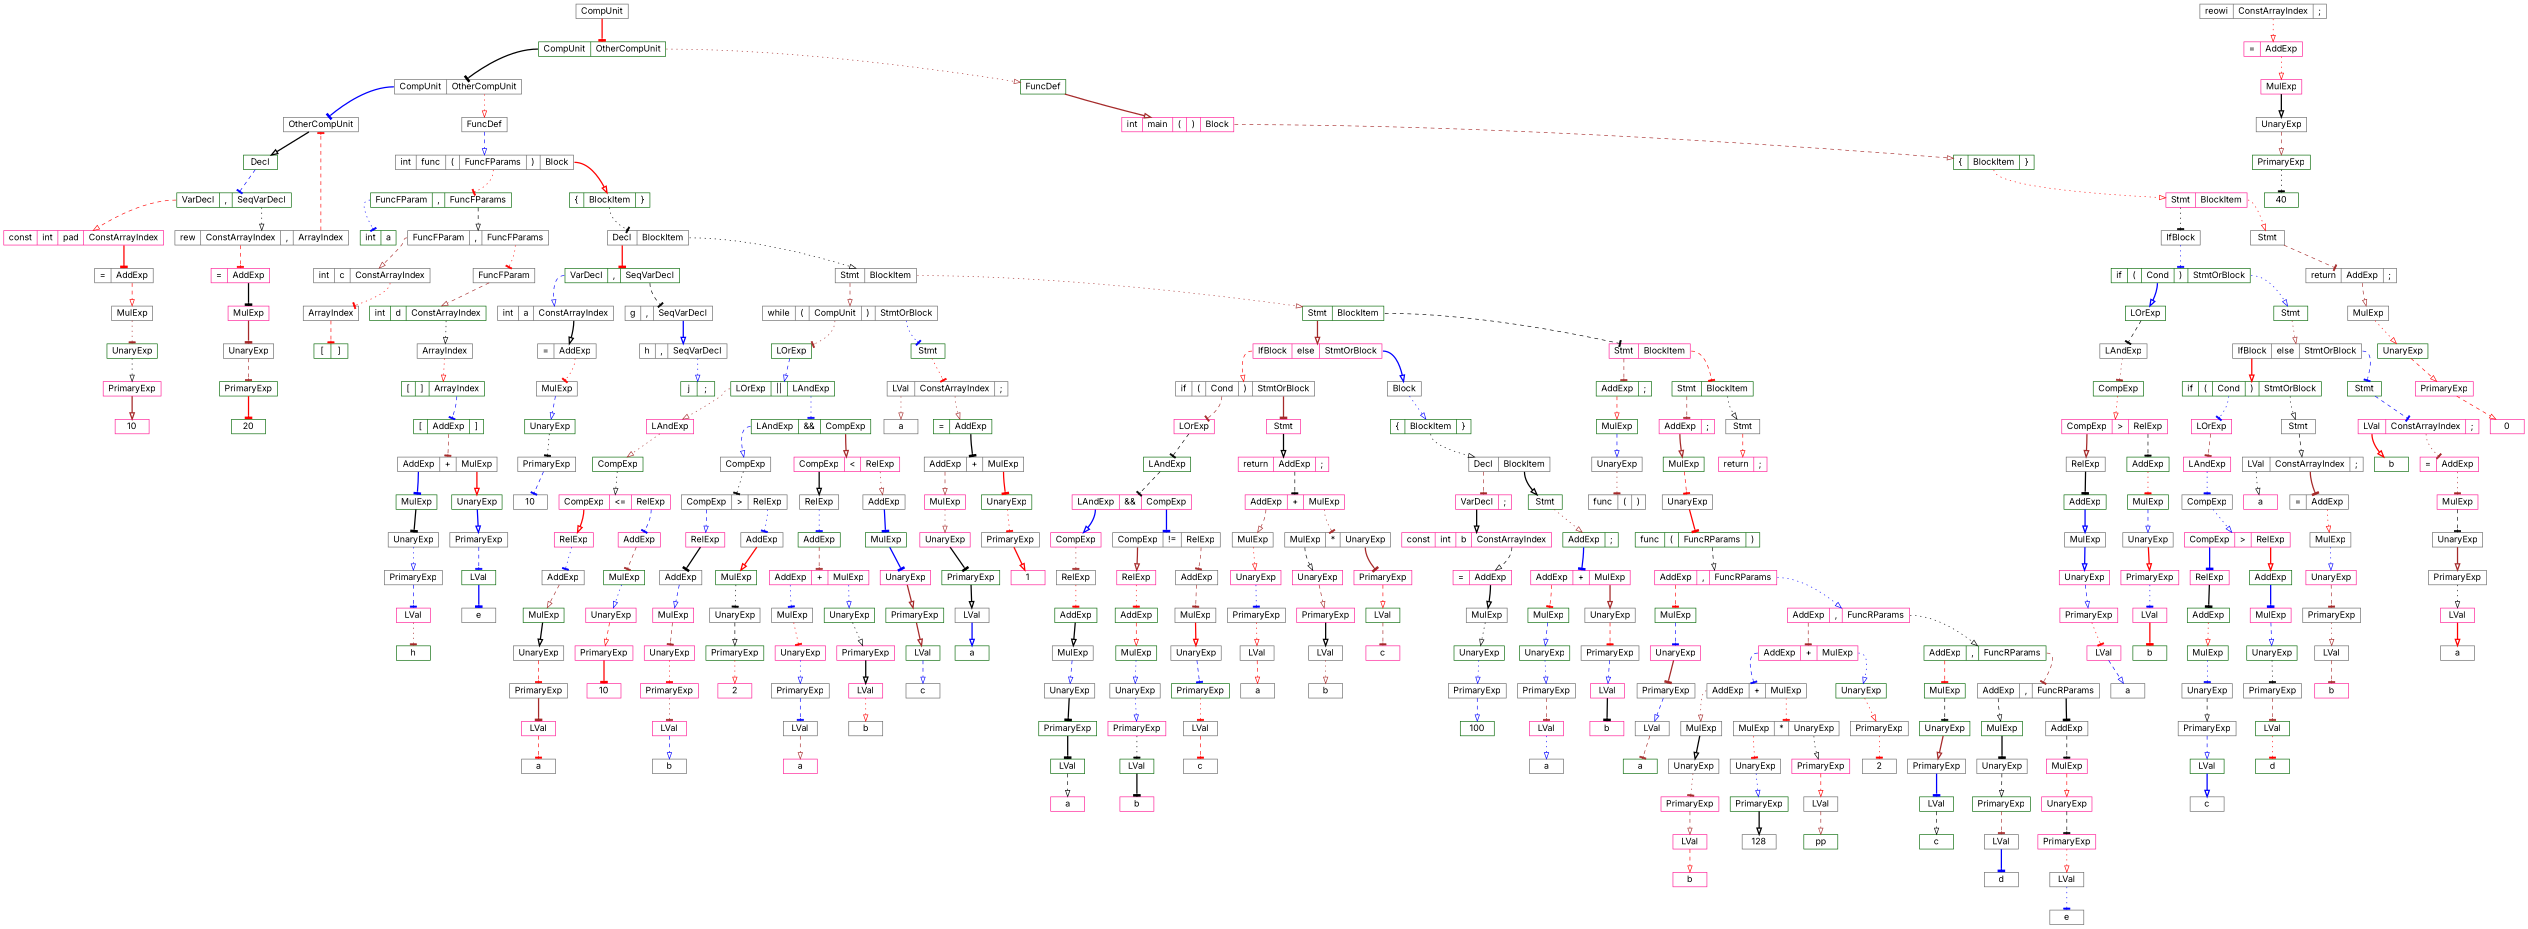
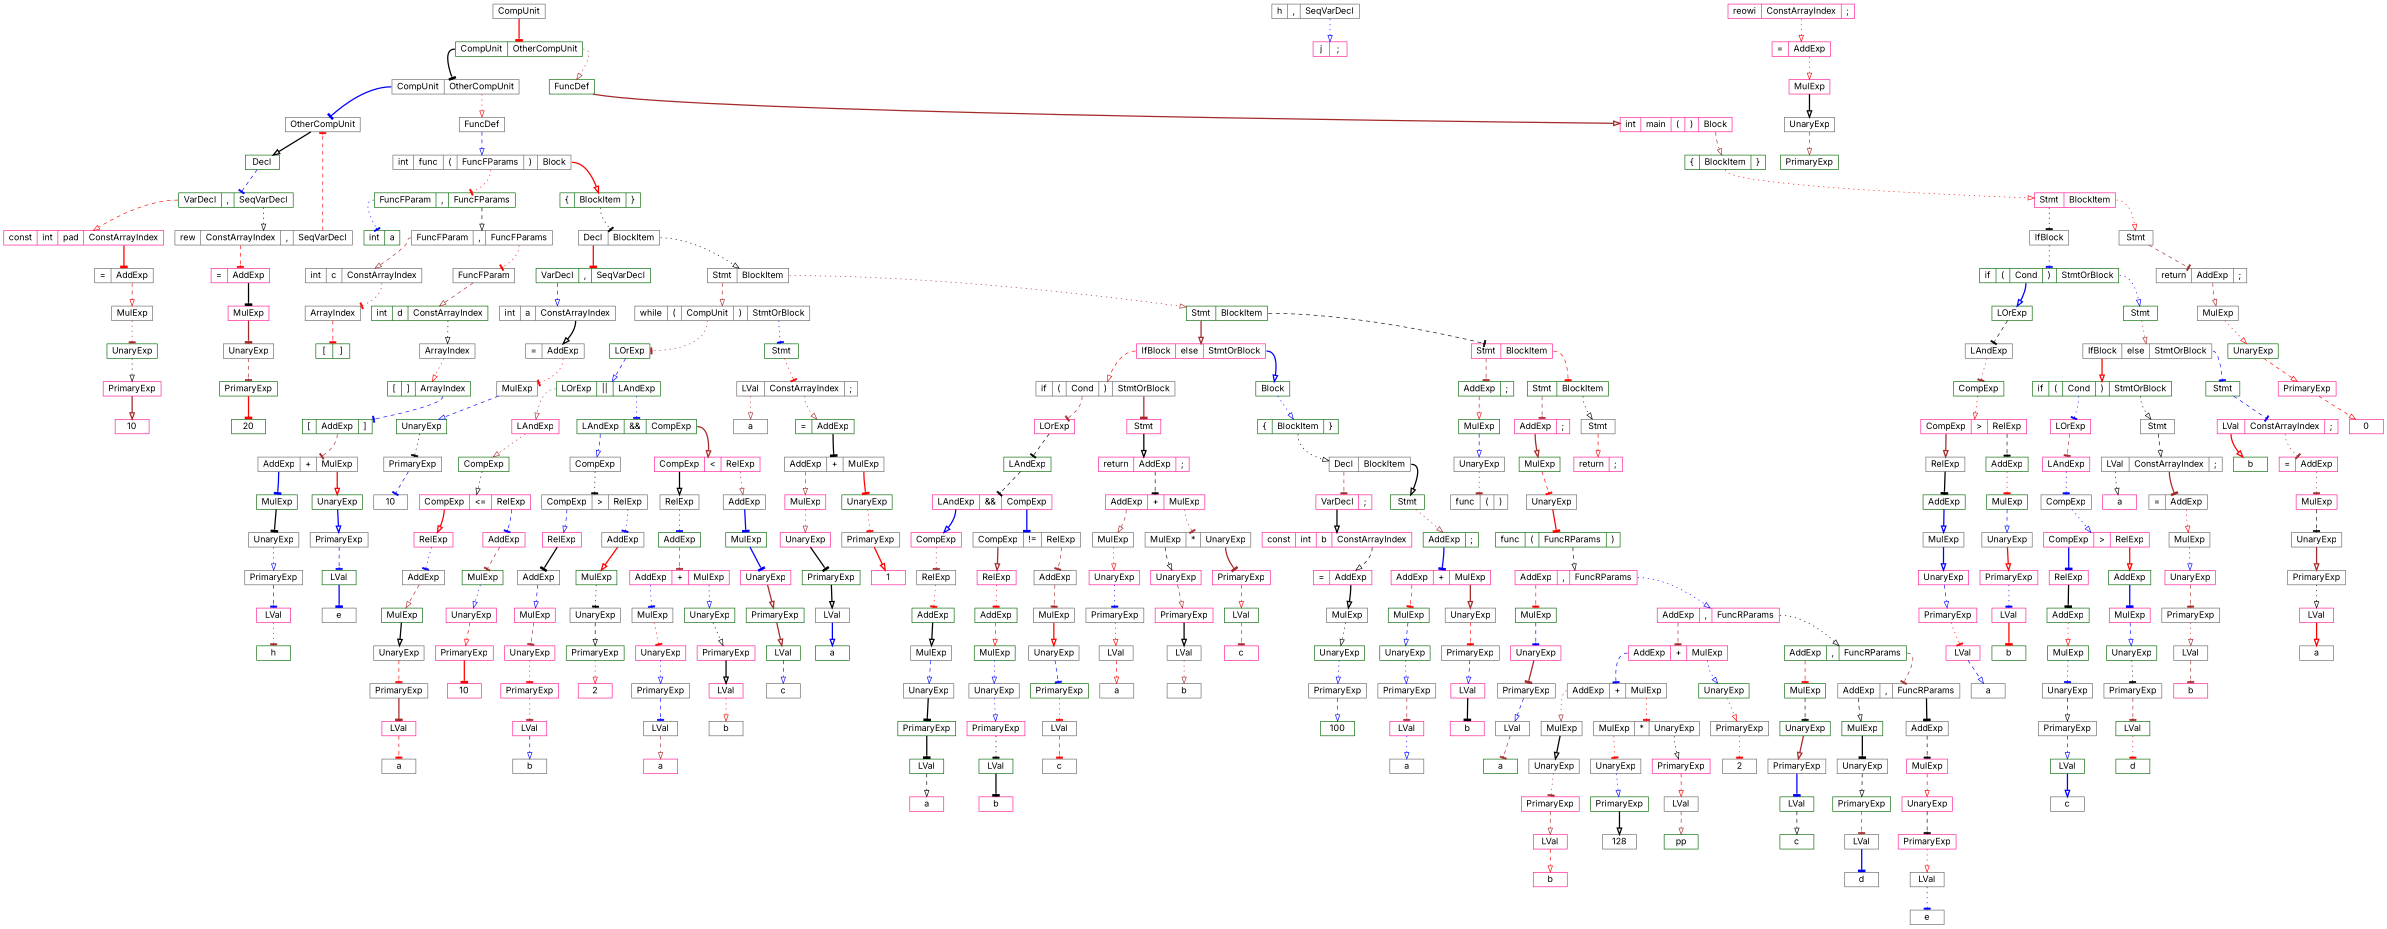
(2263, 11) -> (1791, 11)
(2281, 200) -> none
(321, 238) -> (323, 238)
(669, 313) -> none
(698, 389) -> (1330, 49)
(1404, 389) -> (1273, 389)
